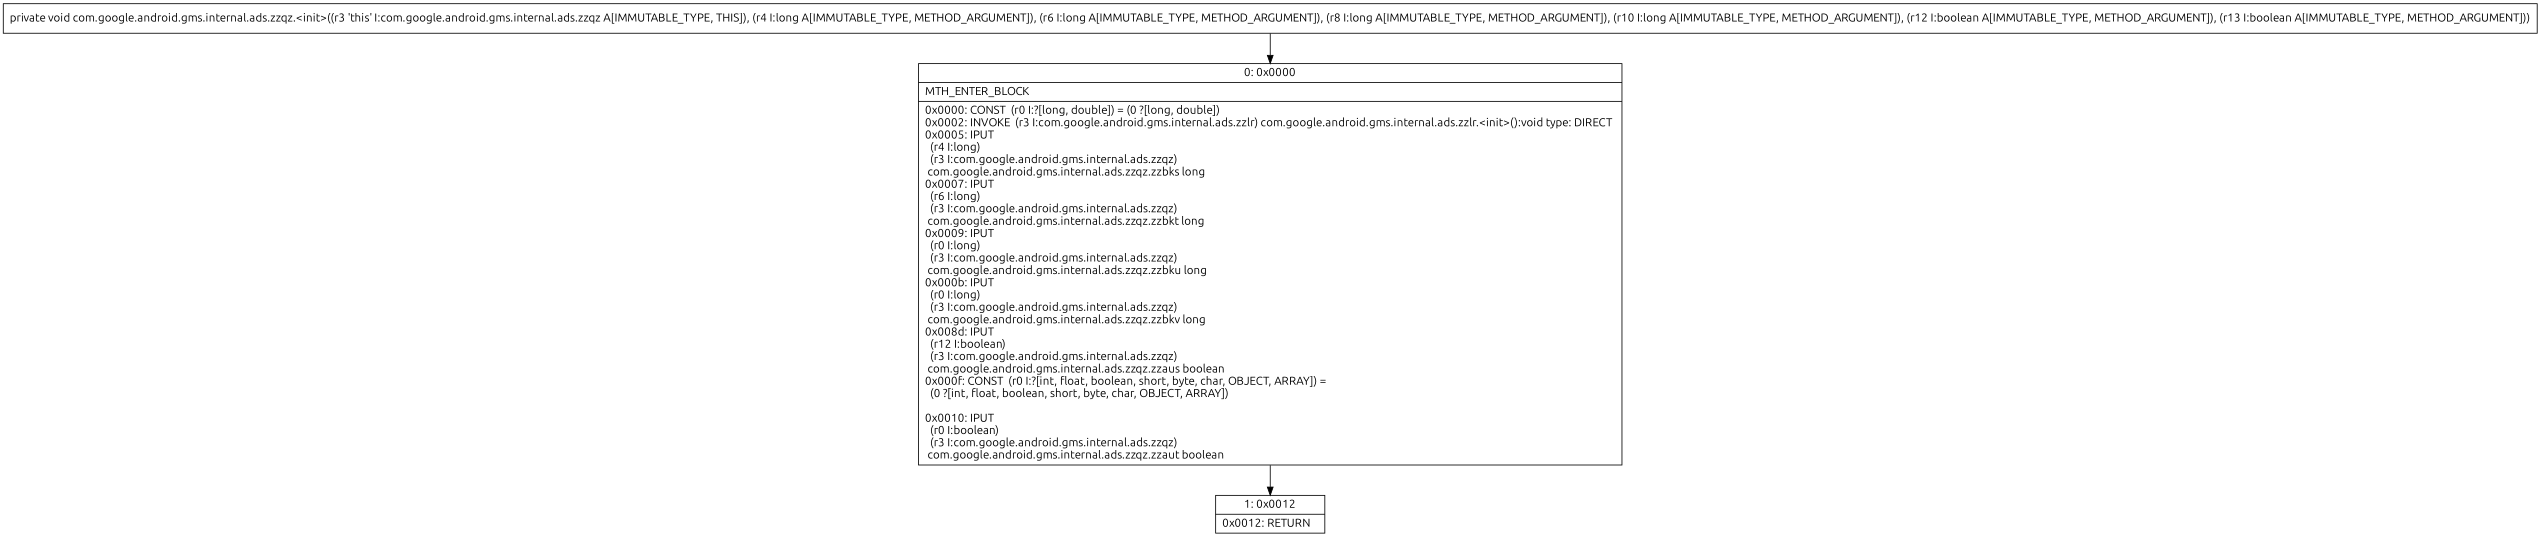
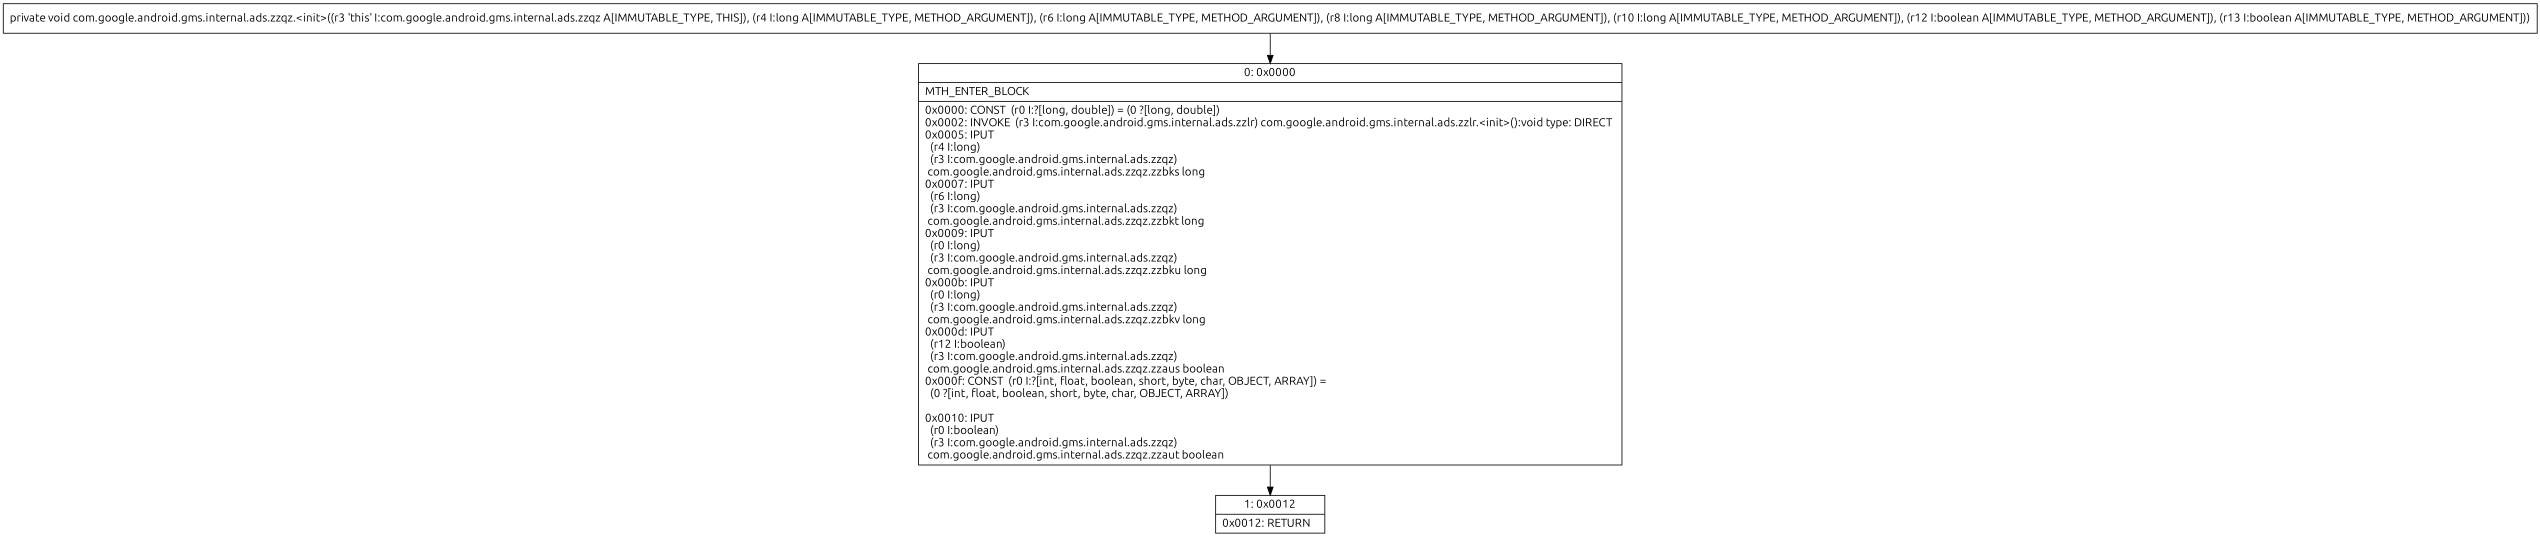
(962, 332) -> (962, 332)
